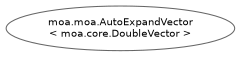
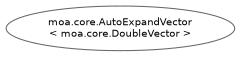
(120, 28) -> (120, 28)
